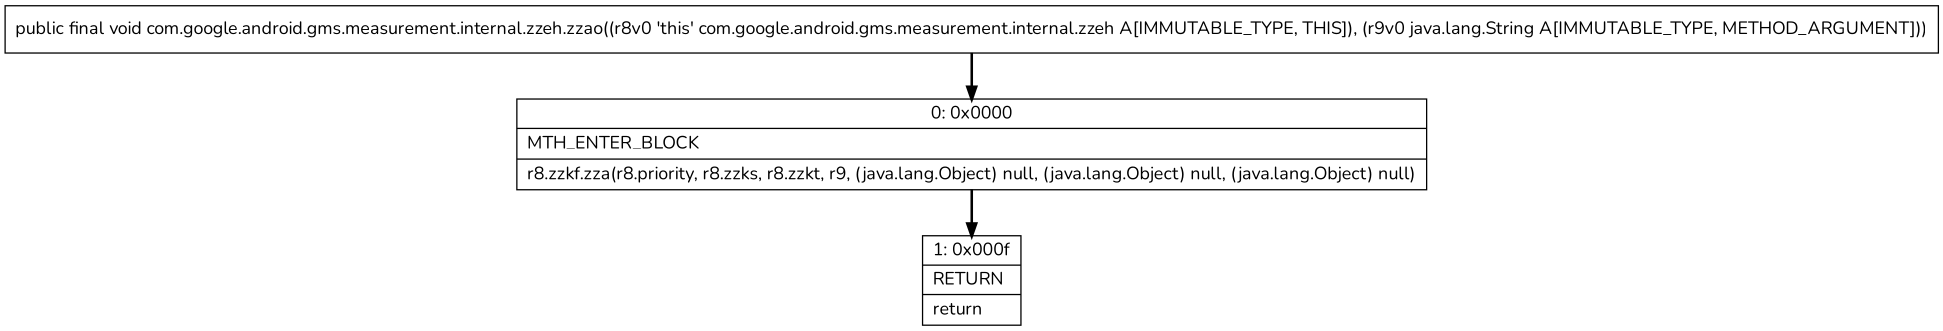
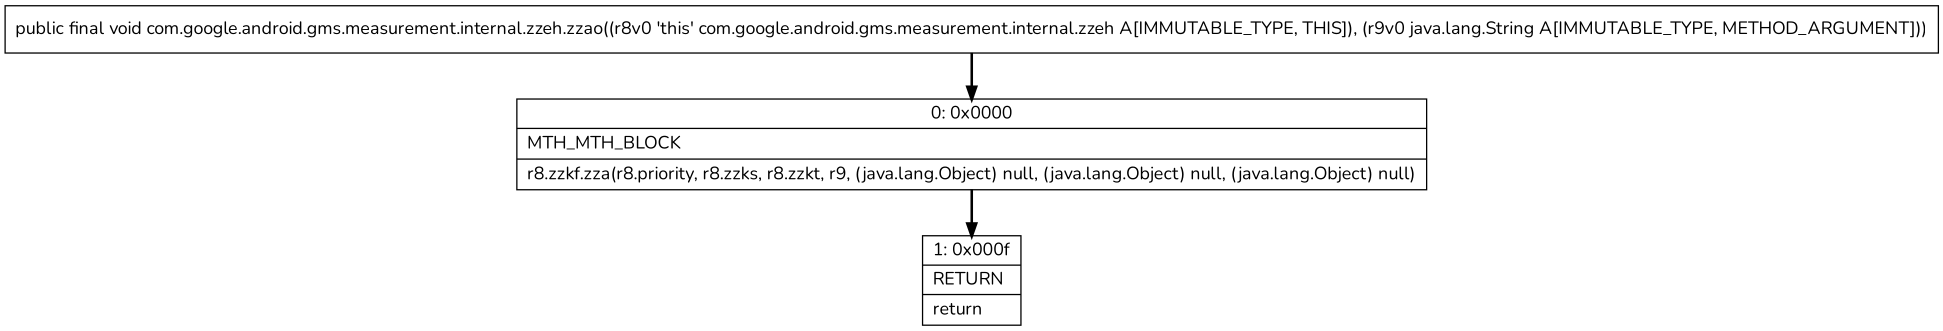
(614, 143) -> (604, 143)
